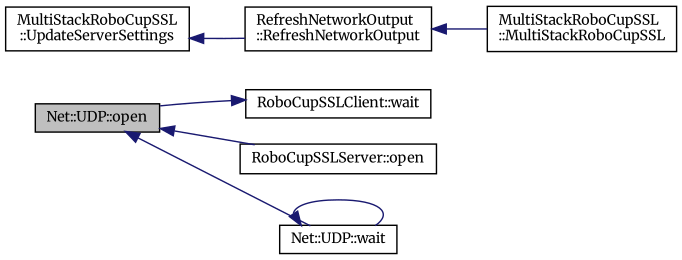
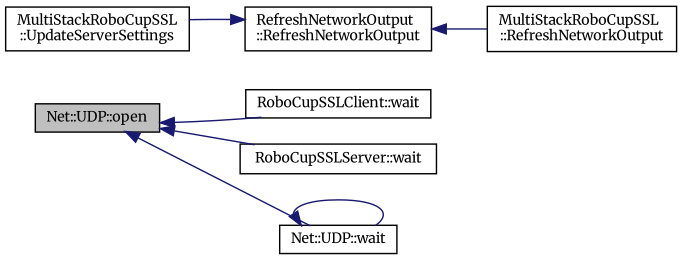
(582, 29) -> (582, 29)
(224, 38) -> (210, 19)
(196, 103) -> (218, 120)
(338, 159) -> (338, 159)
